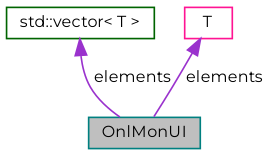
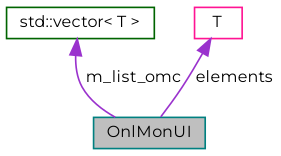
(131, 78) -> (132, 78)
